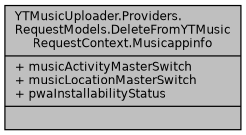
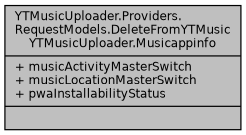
(123, 44) -> (123, 44)
